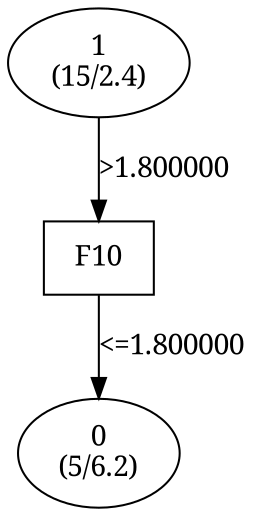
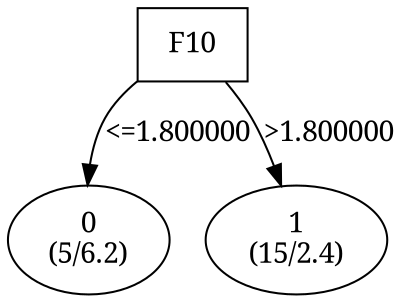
(99, 159) -> (254, 122)
